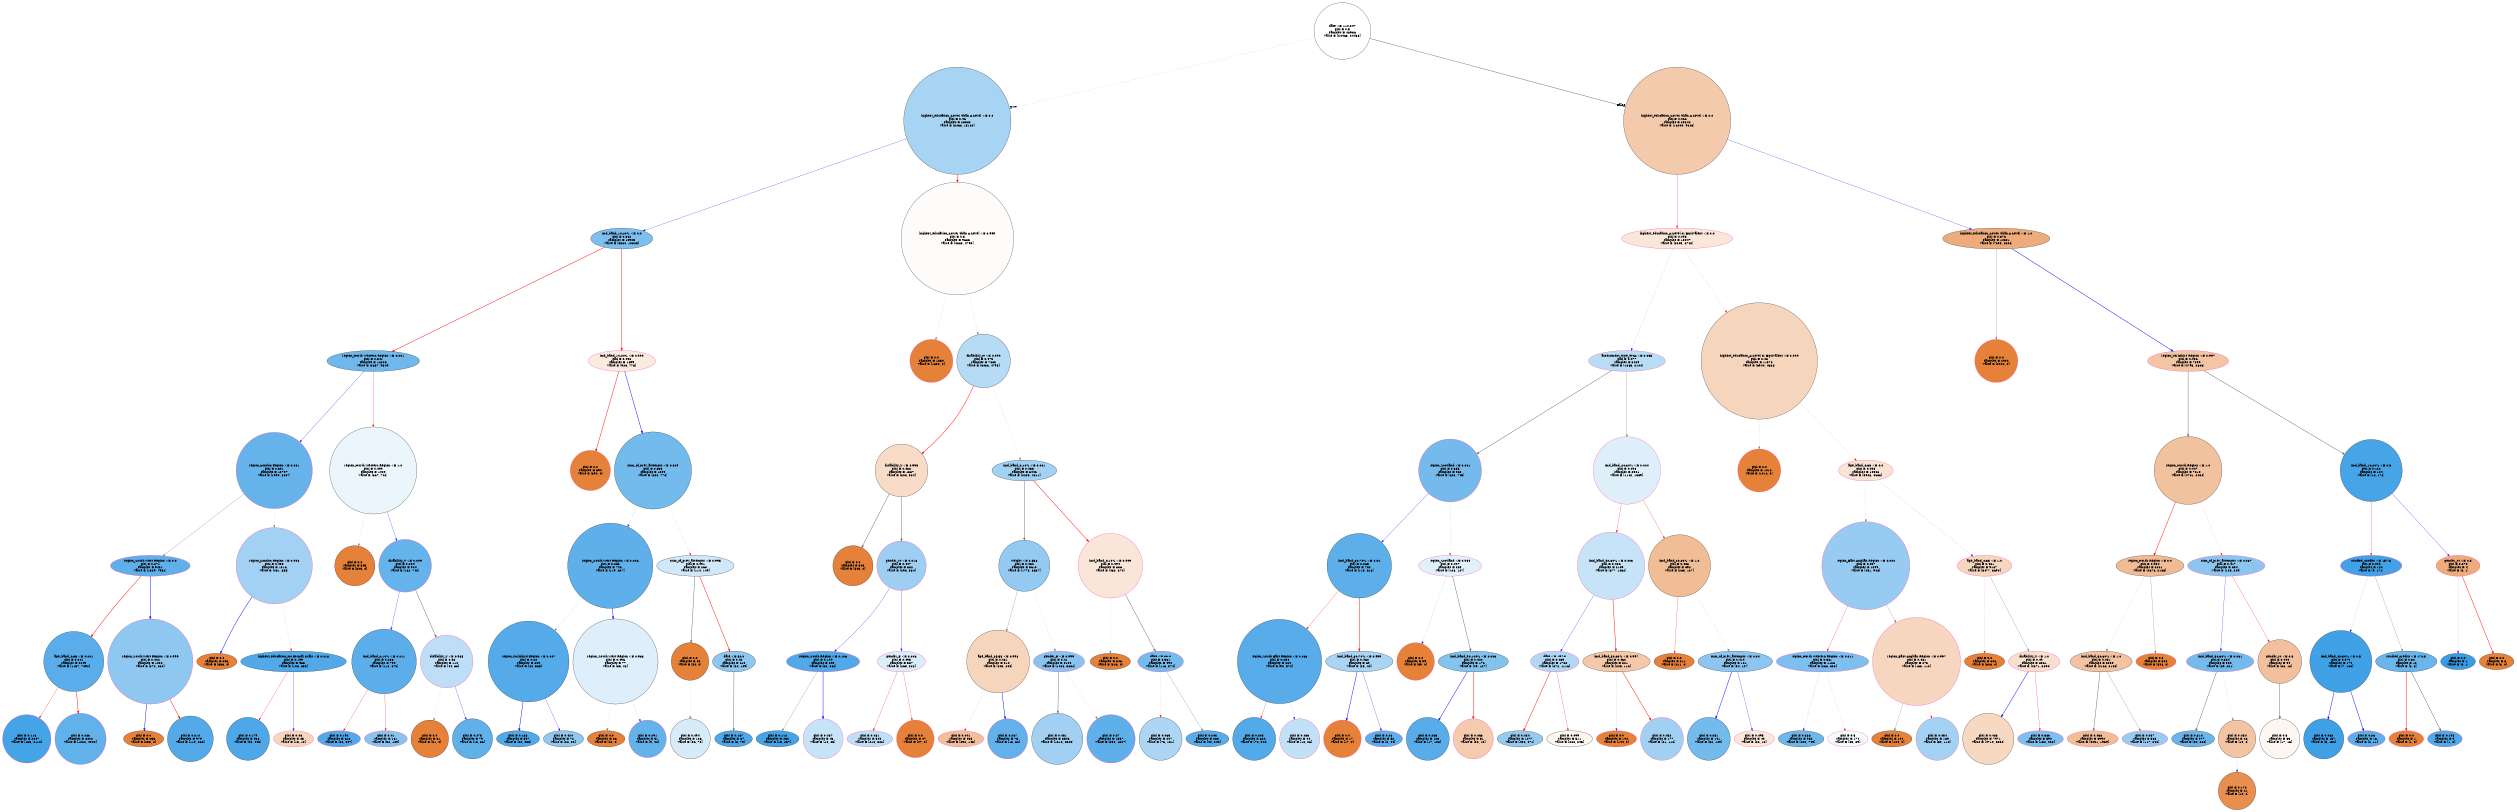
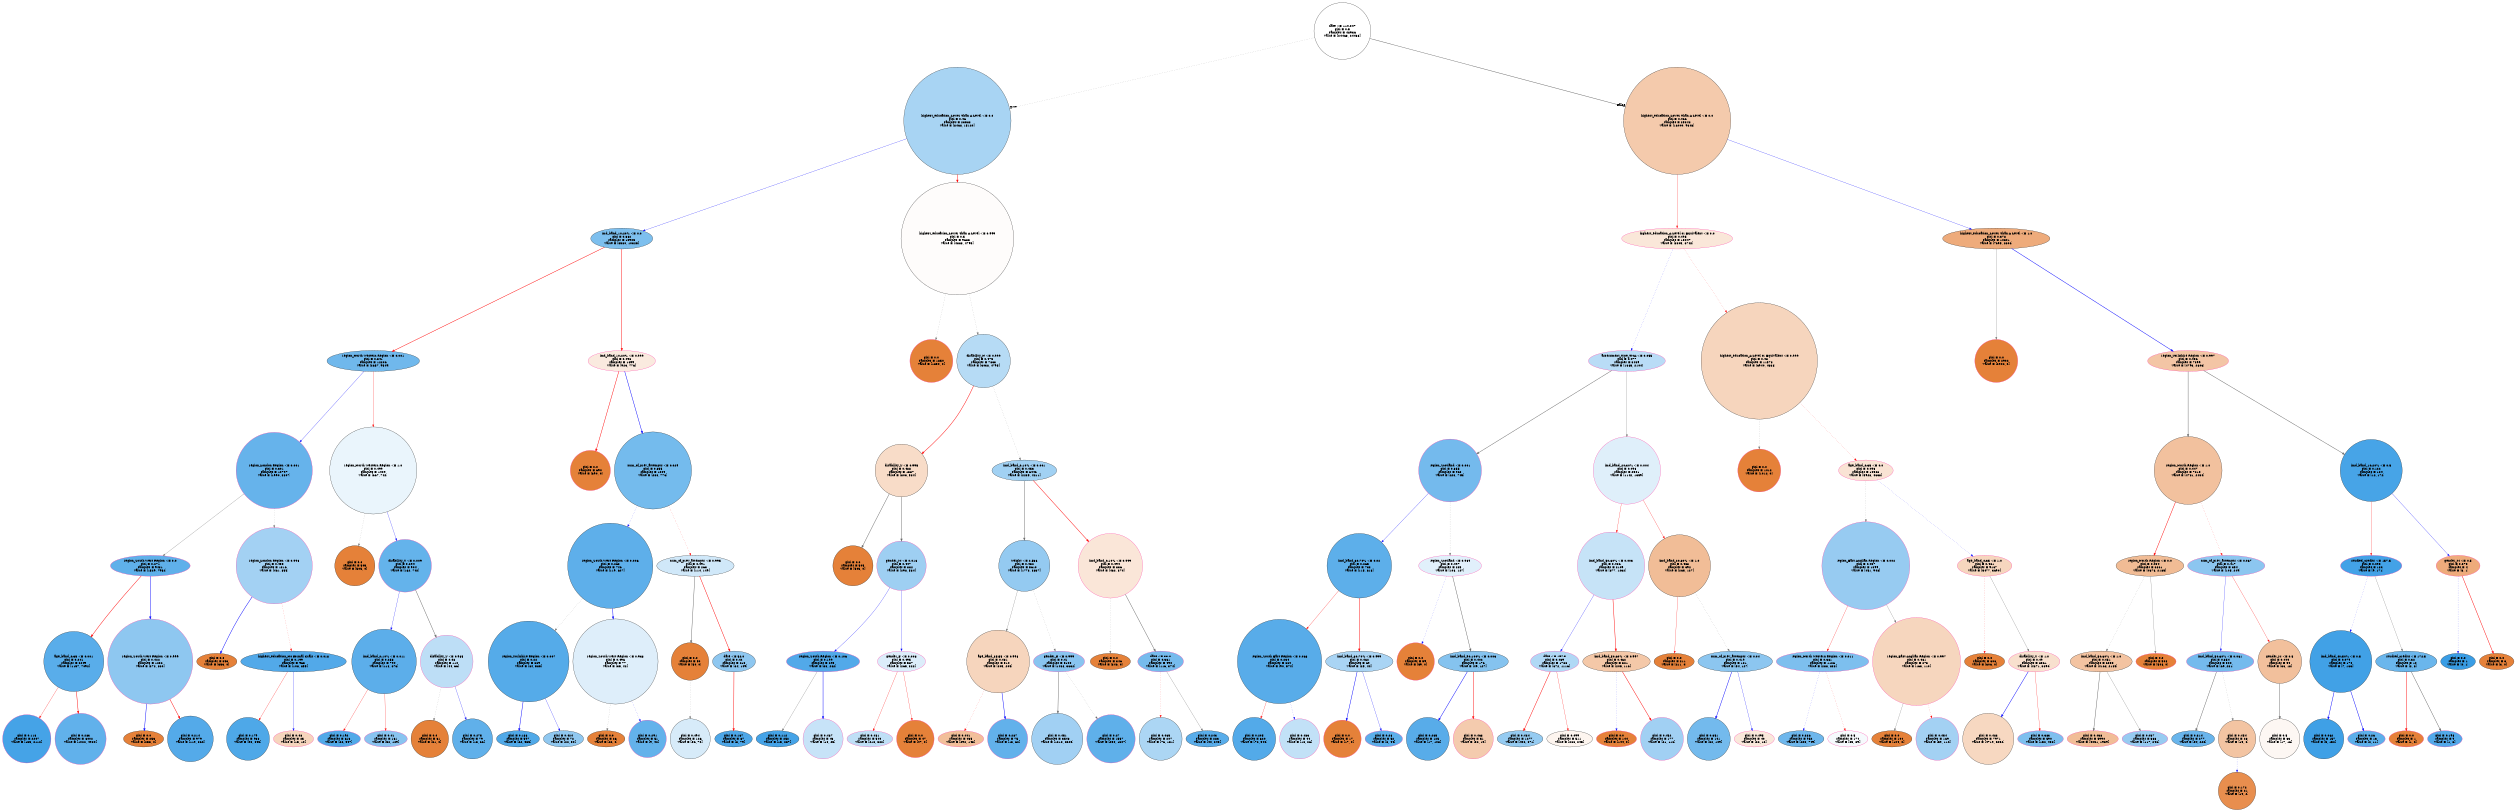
(734, 700) -> (734, 700)
